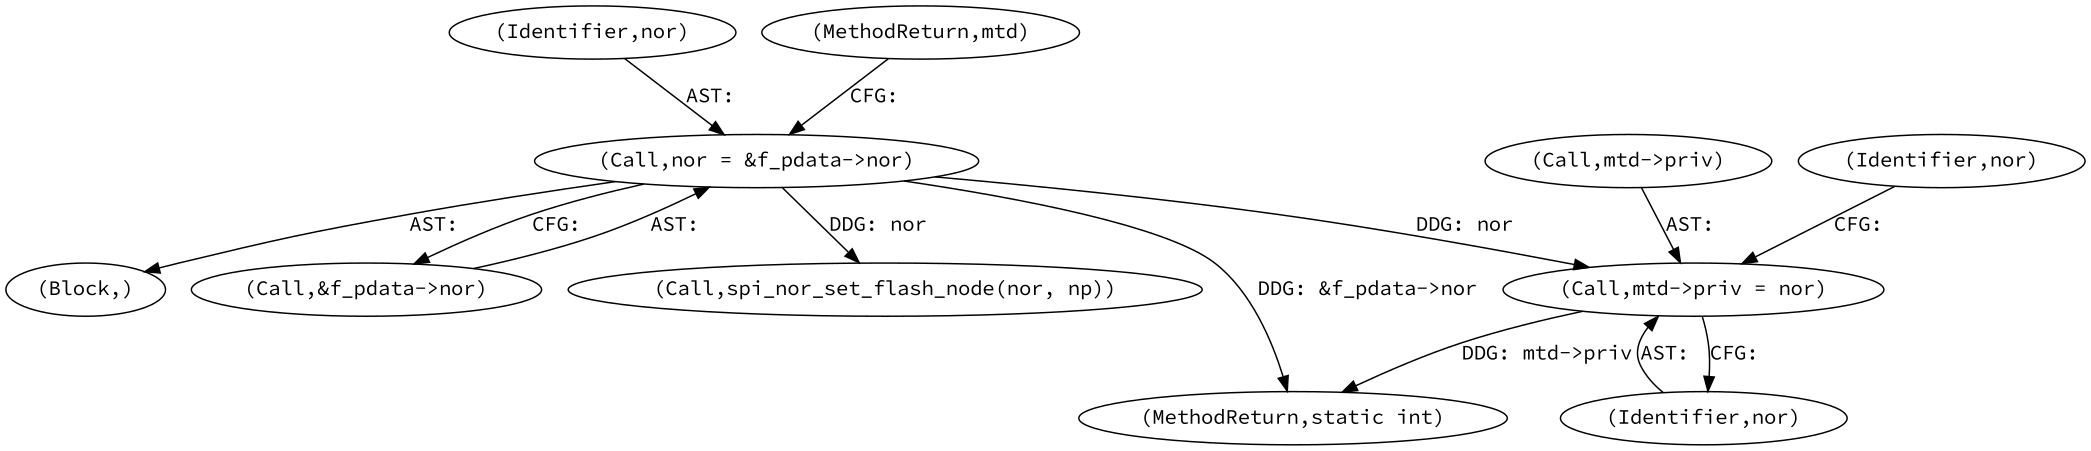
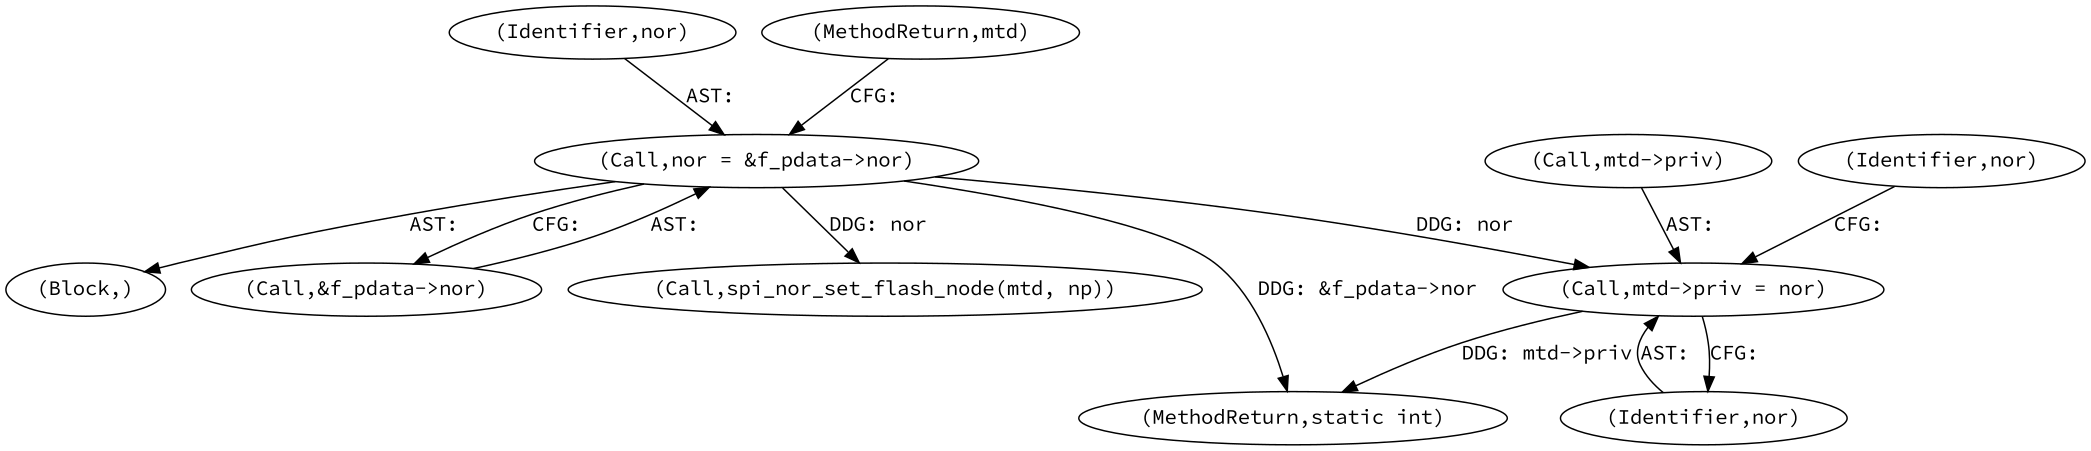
(885, 290) -> (885, 290)
